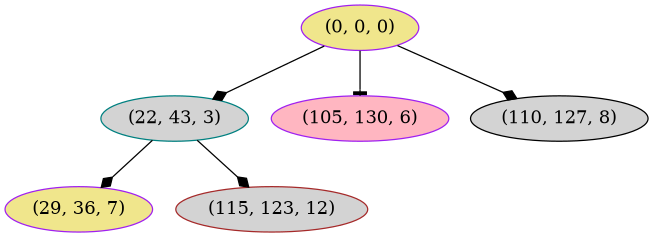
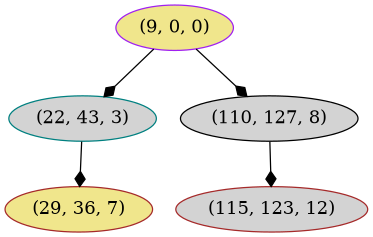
(360, 28) -> (175, 28)
(360, 119) -> none
(217, 159) -> (270, 157)
(79, 209) -> (79, 209)
